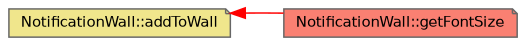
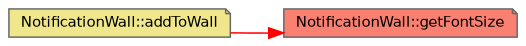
(264, 13) -> (250, 33)
